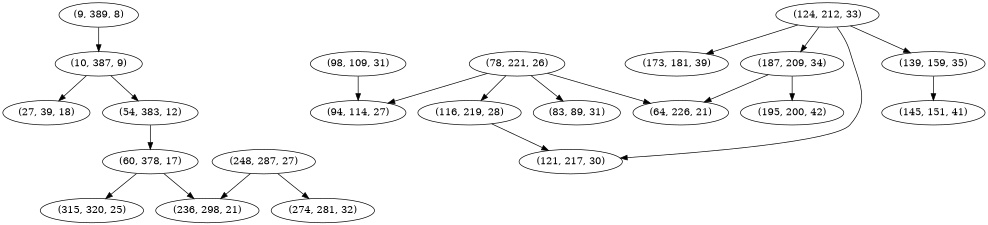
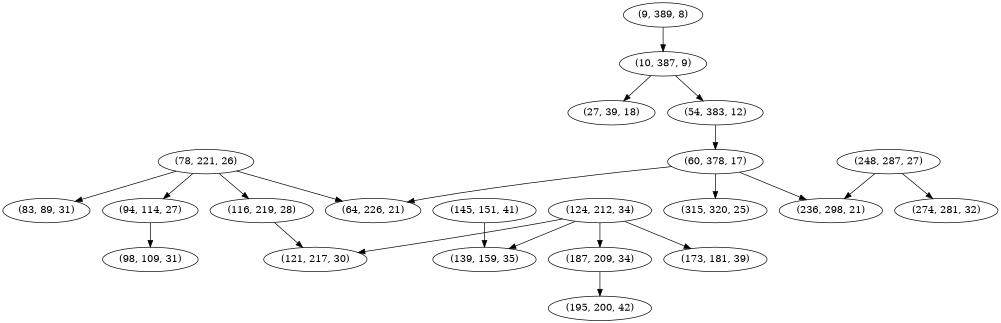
(827, 15) -> (600, 211)
(358, 85) -> (150, 232)
(933, 85) -> (484, 228)
(739, 87) -> (543, 181)
